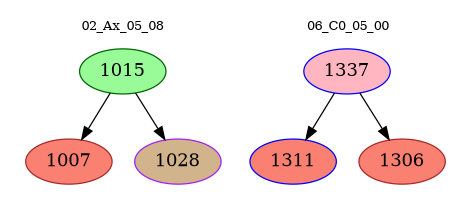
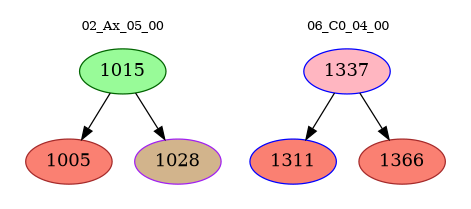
(123, 27) -> (123, 27)
(348, 27) -> (348, 27)
(69, 162) -> (69, 162)
(402, 162) -> (402, 162)
